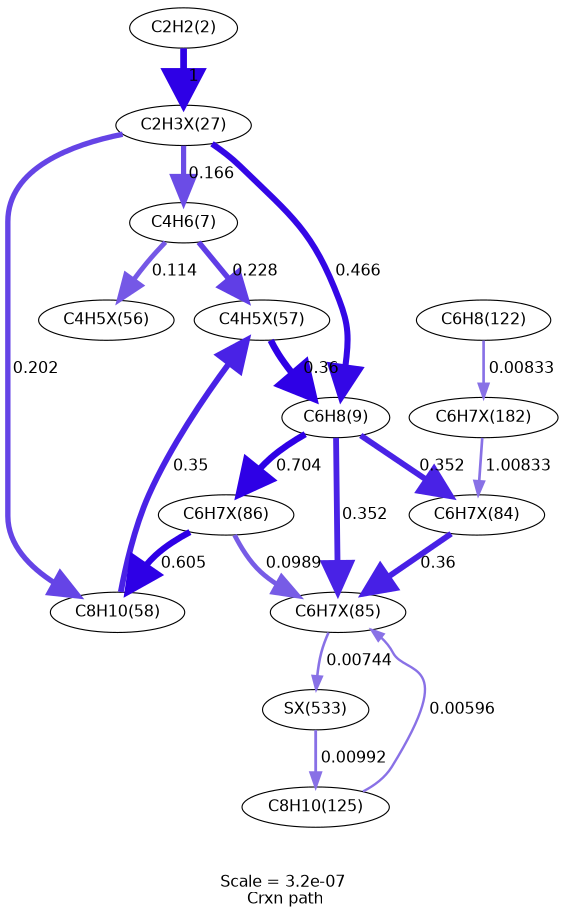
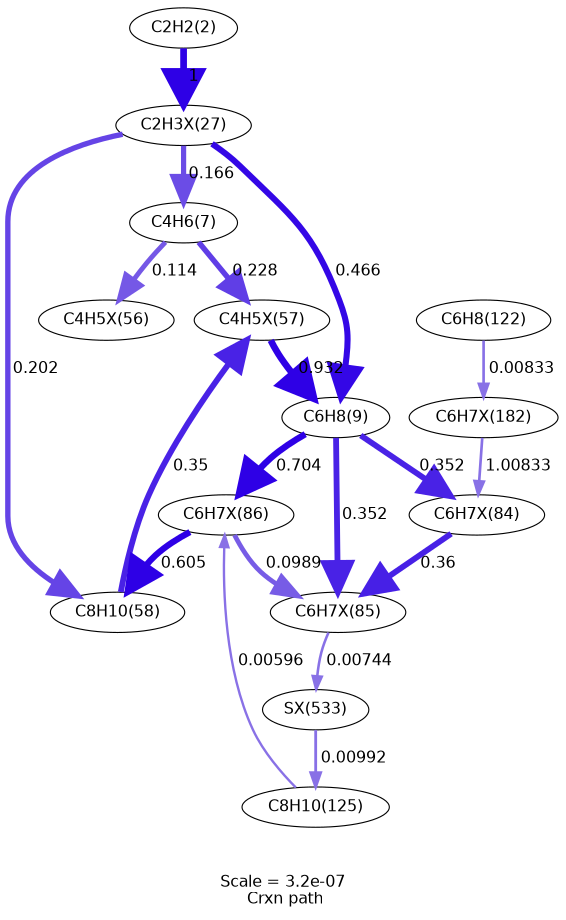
(319, 369) -> (319, 369)
(418, 715) -> (235, 676)
